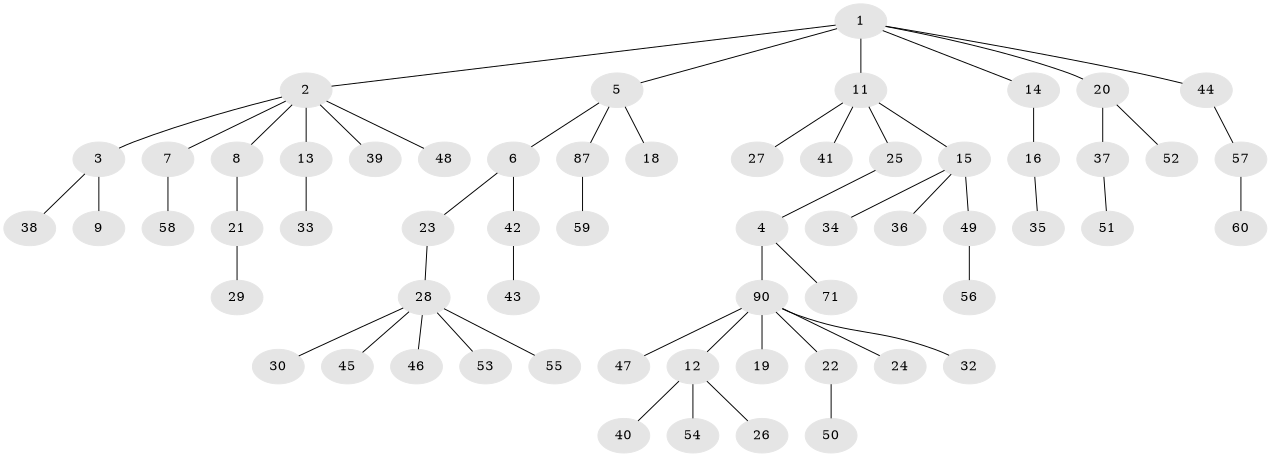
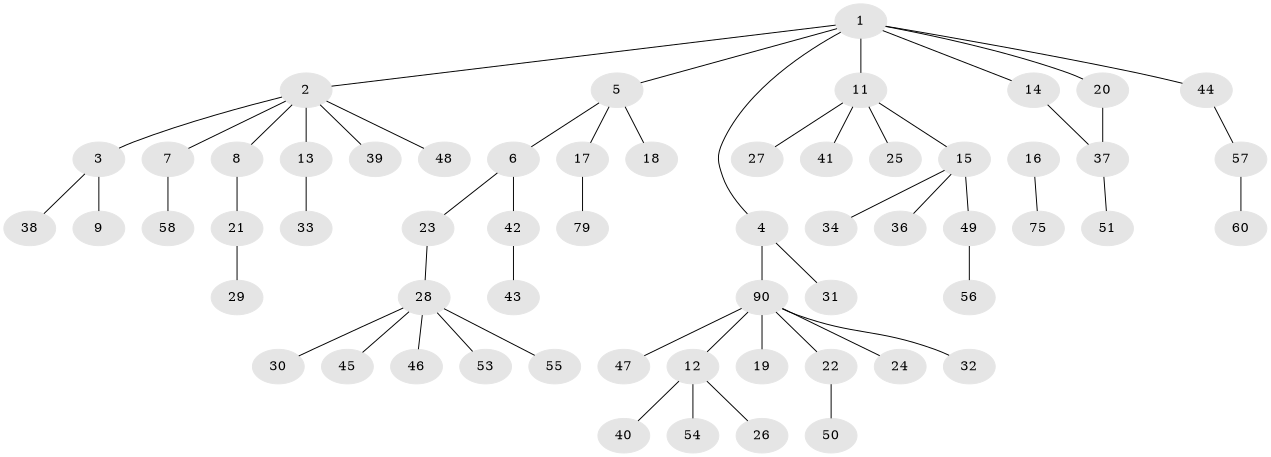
(1034, 125) -> (1068, 125)
(583, 159) -> (583, 159)
(1172, 159) -> none
(829, 194) -> (745, 107)
(583, 228) -> (583, 228)
(1038, 228) -> (1038, 228)
(831, 298) -> (831, 298)
